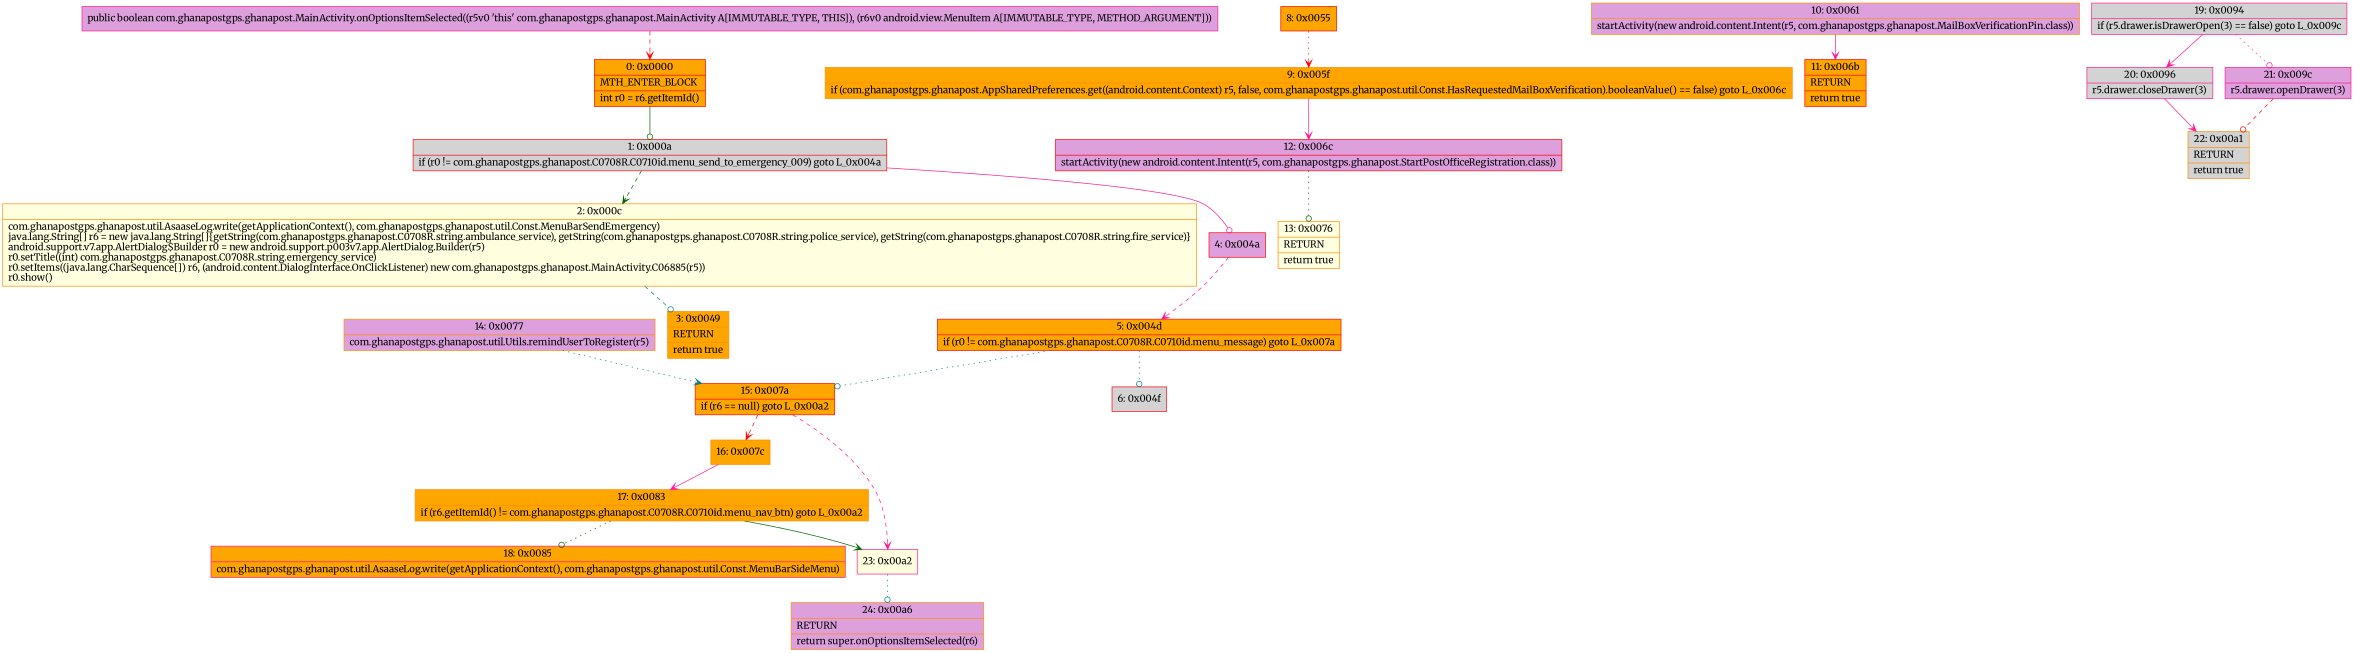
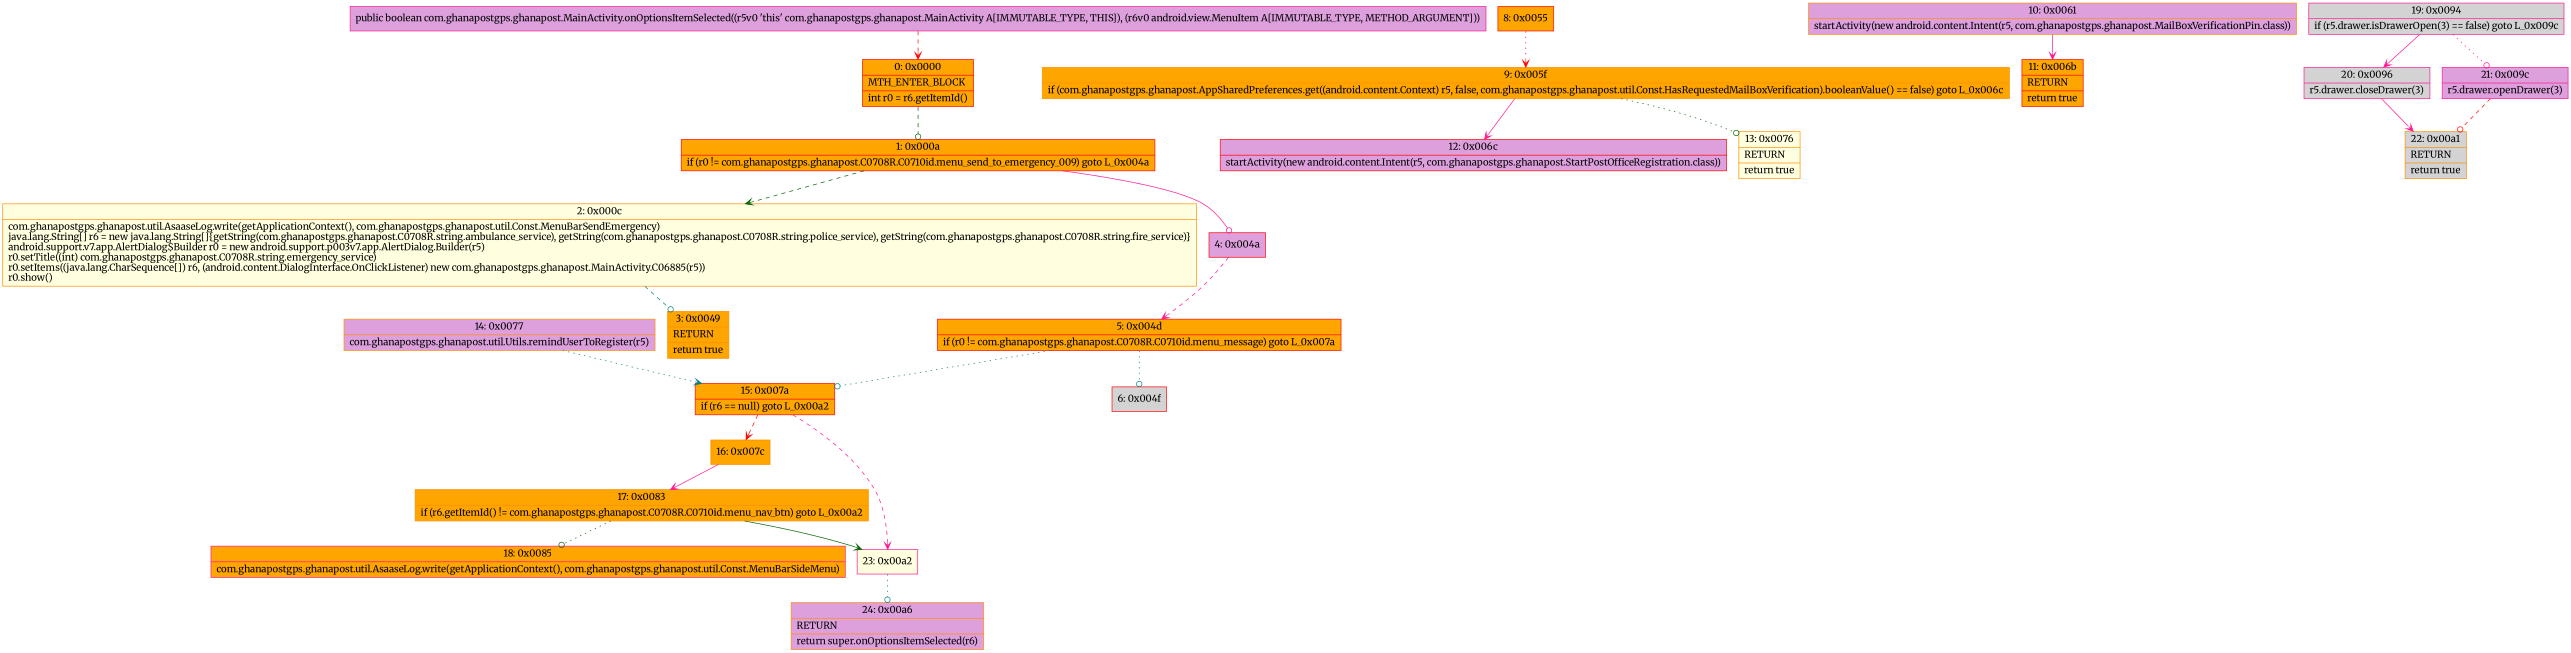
(650, 120) -> (918, 120)
(650, 155) -> (918, 155)
(1309, 193) -> (1678, 113)
